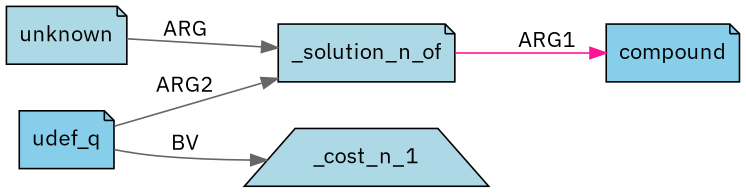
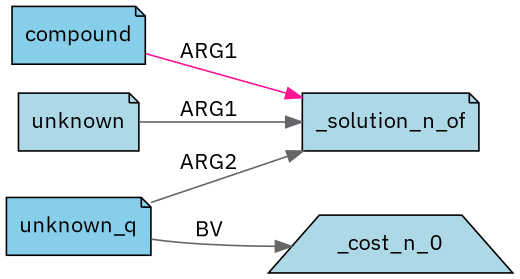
(185, 30) -> (210, 110)
(522, 53) -> (216, 73)
(67, 140) -> (79, 226)
(367, 157) -> (391, 244)
